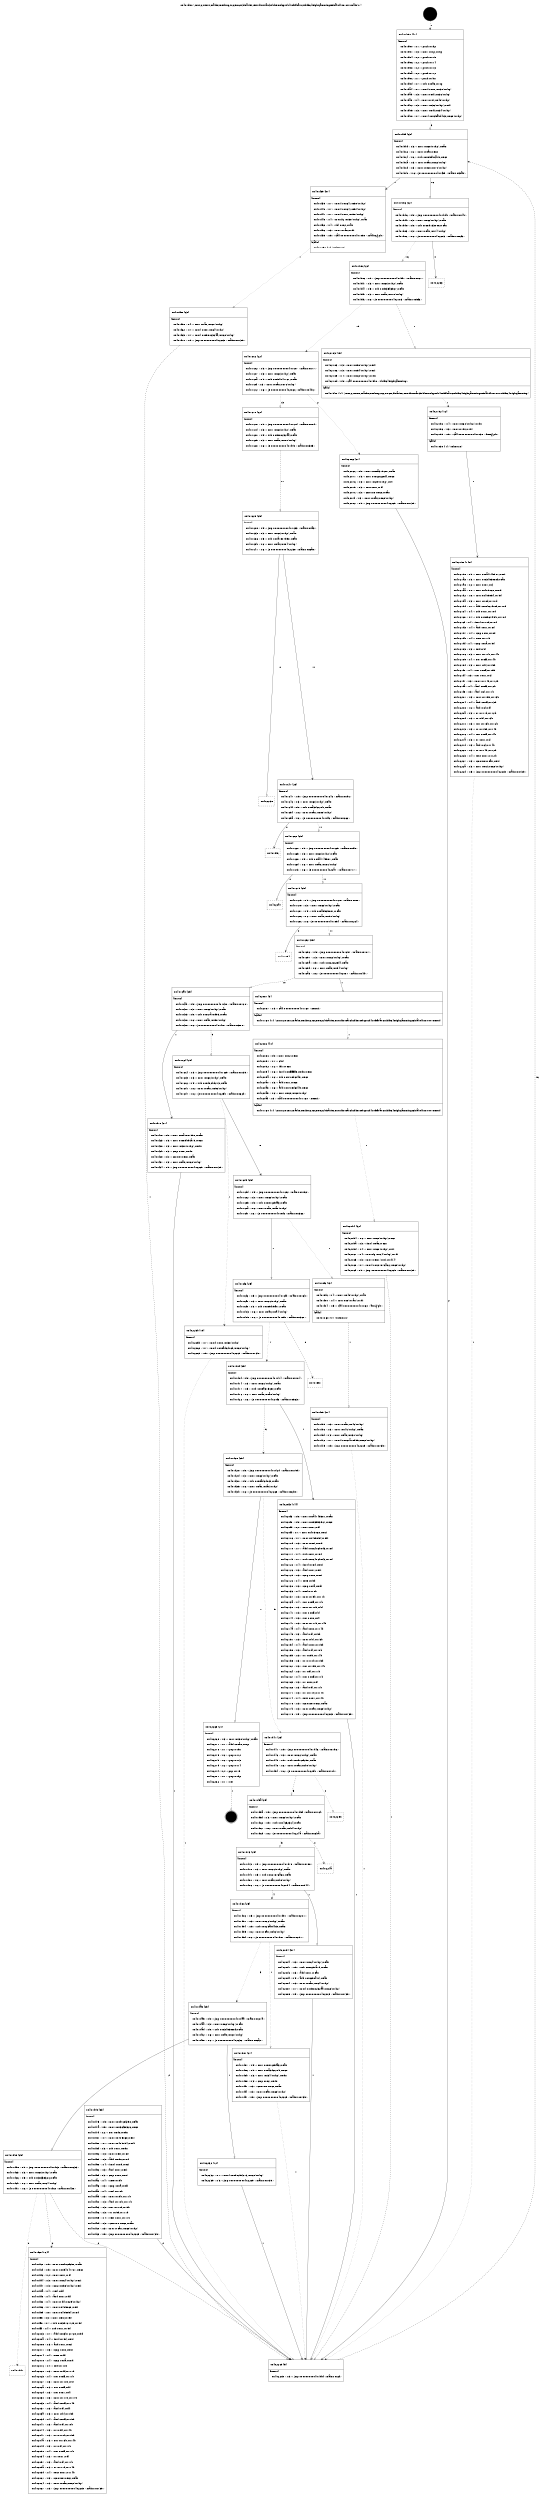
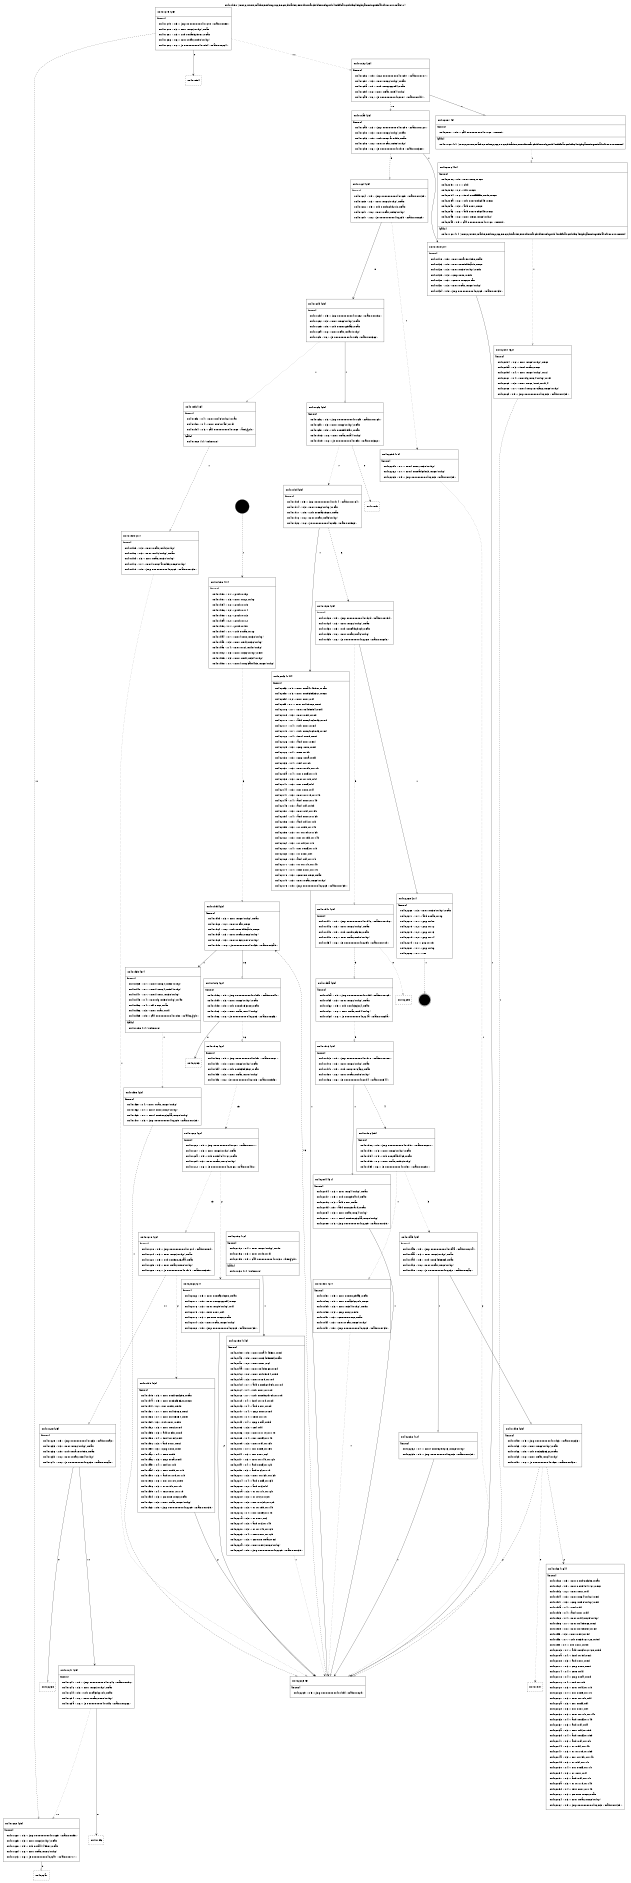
(426, 373) -> none
(323, 878) -> (35, 881)
none -> (176, 1326)
(326, 1869) -> none
